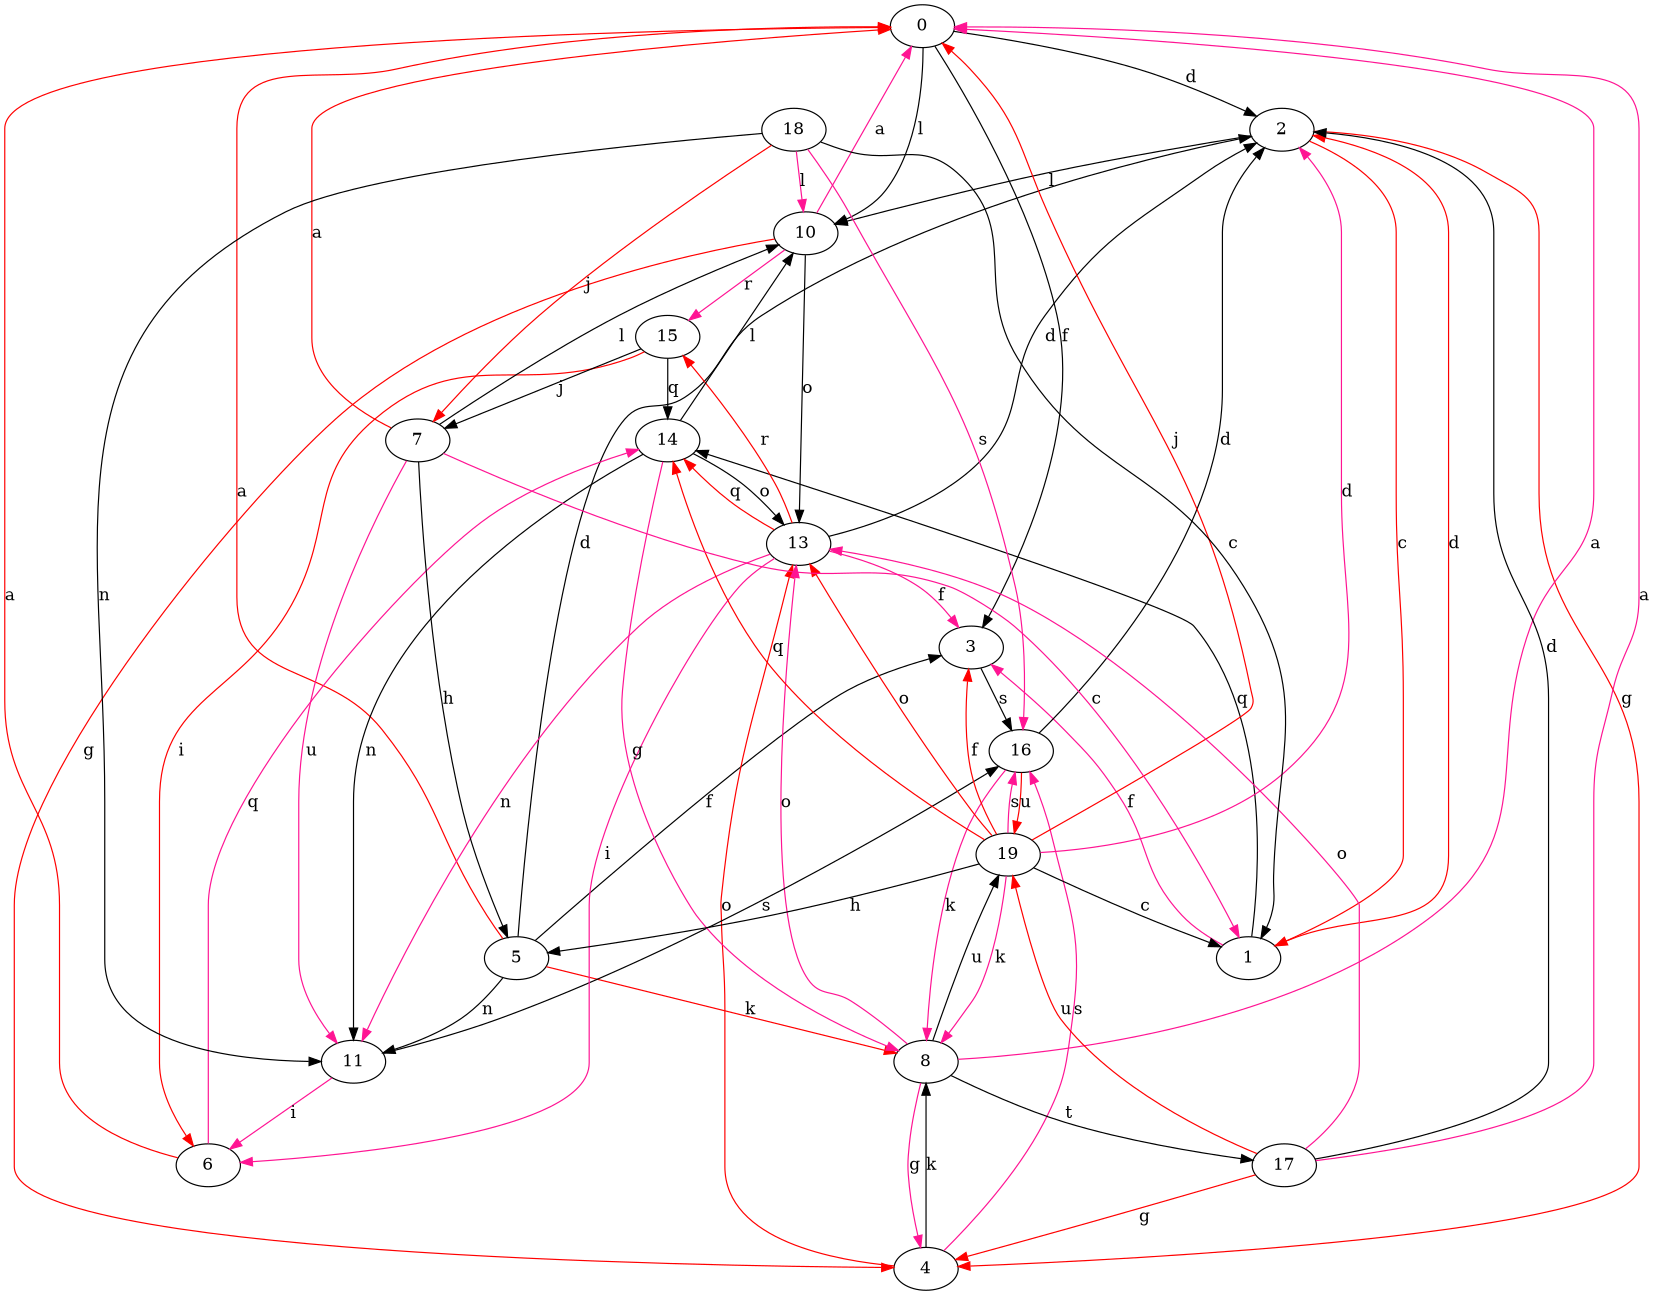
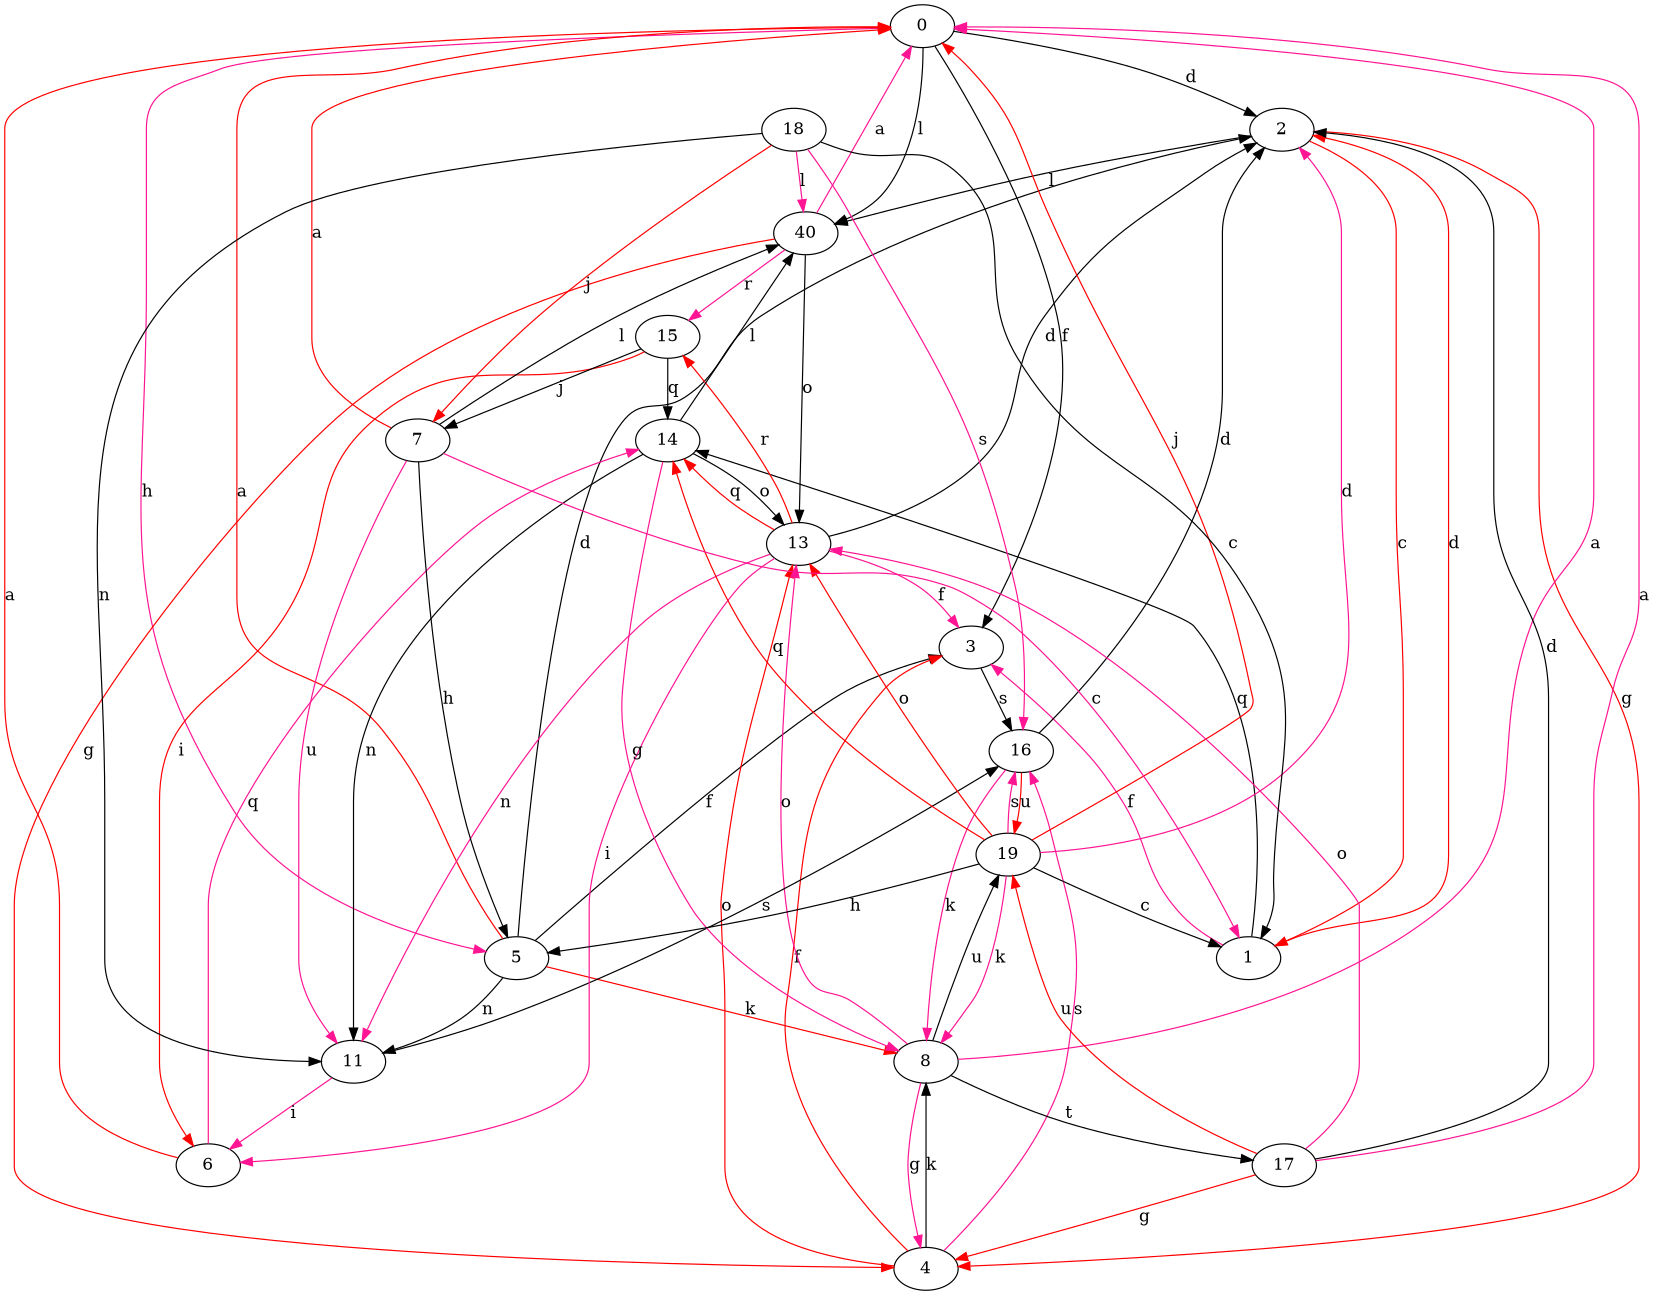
none -> (146, 233)
(806, 233) -> (806, 233)
(969, 760) -> (791, 967)
